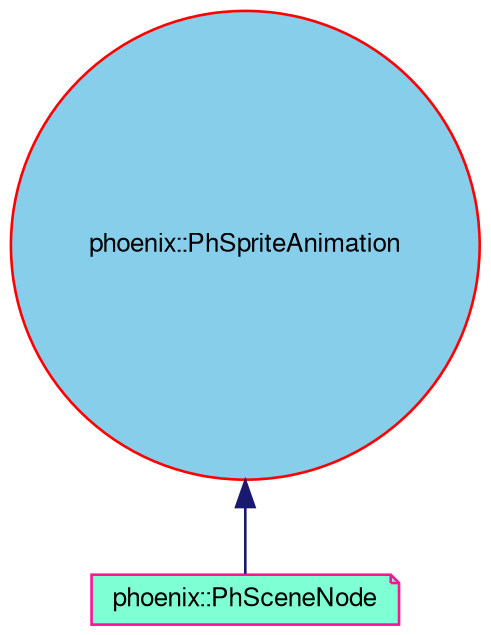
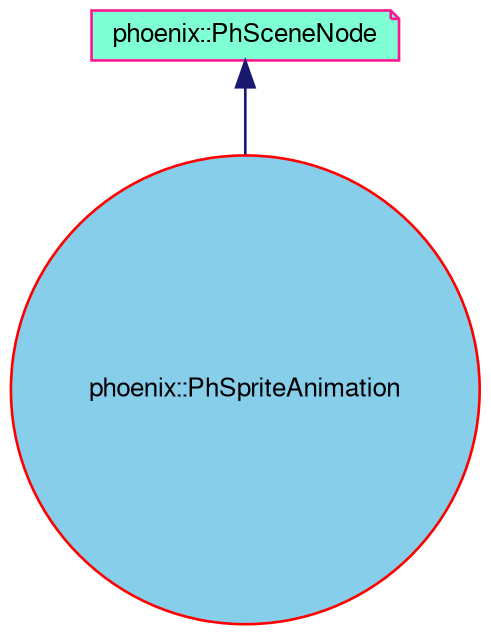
(245, 541) -> (245, 121)
